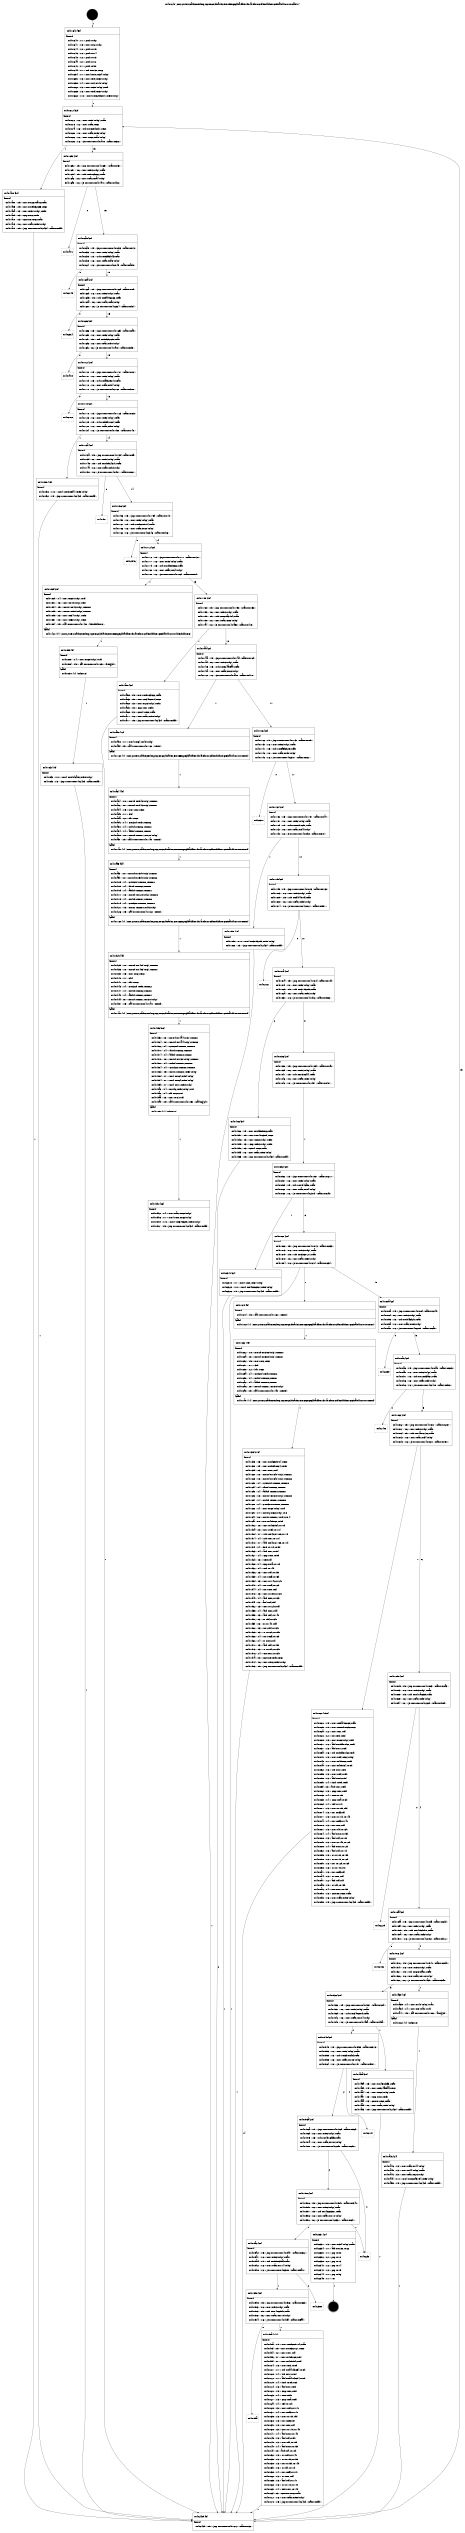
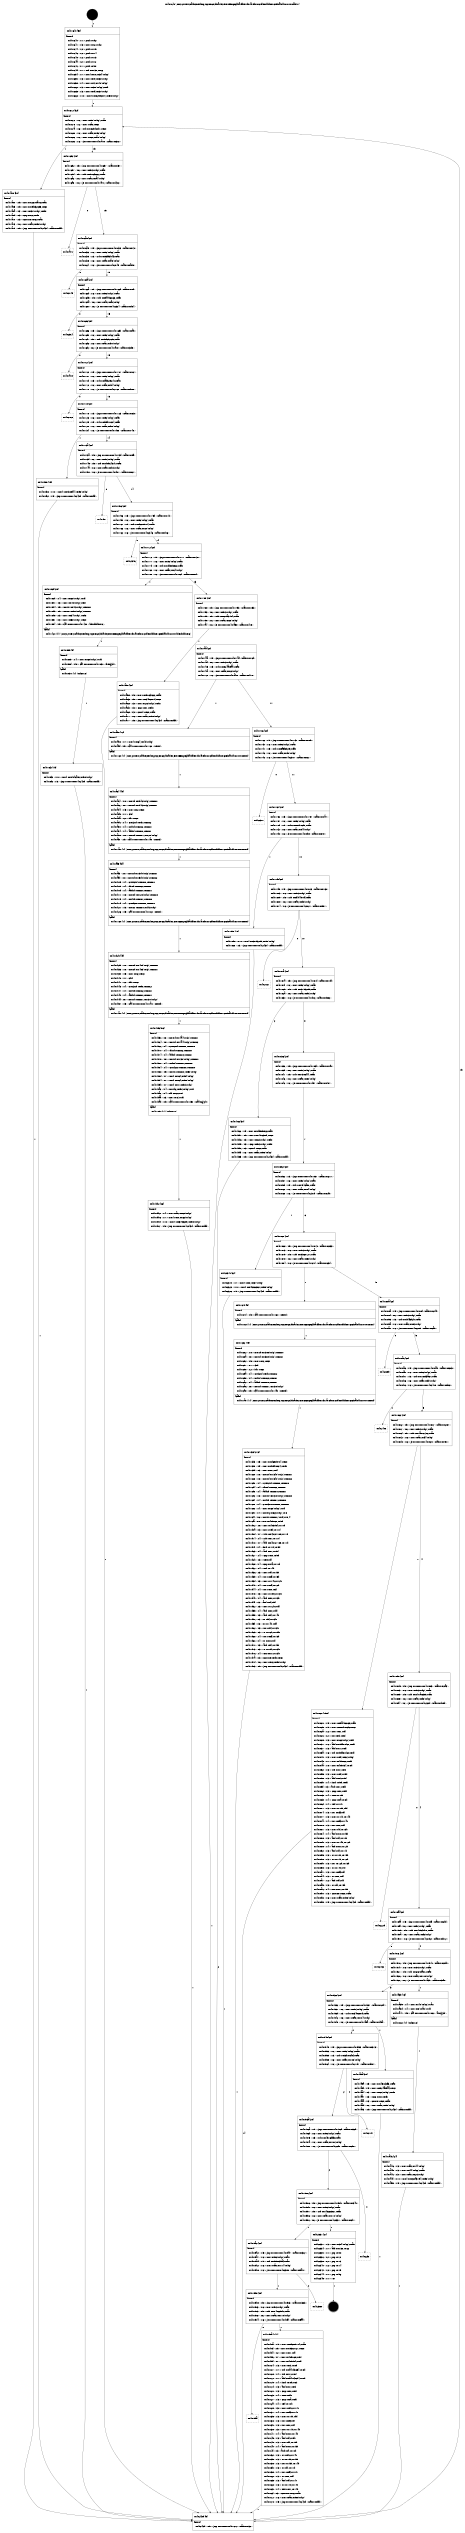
(226, 636) -> none
(422, 1559) -> (422, 1559)
(230, 1863) -> (192, 1873)
(360, 2237) -> (330, 2227)
